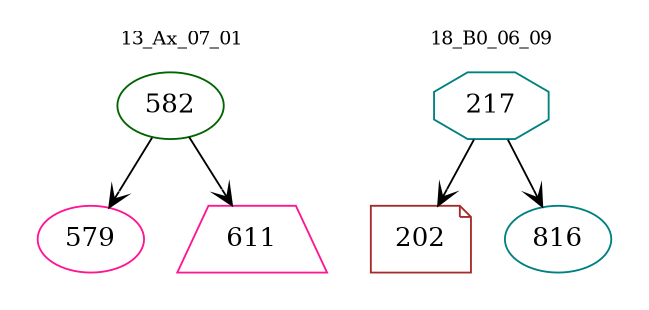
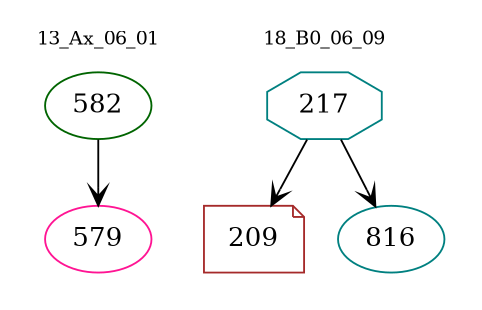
(182, 40) -> (98, 40)
(252, 239) -> none
(421, 239) -> (254, 239)
